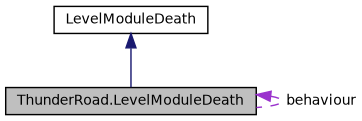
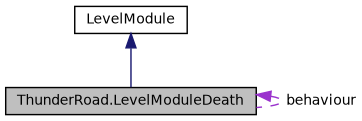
(131, 20) -> (131, 20)
